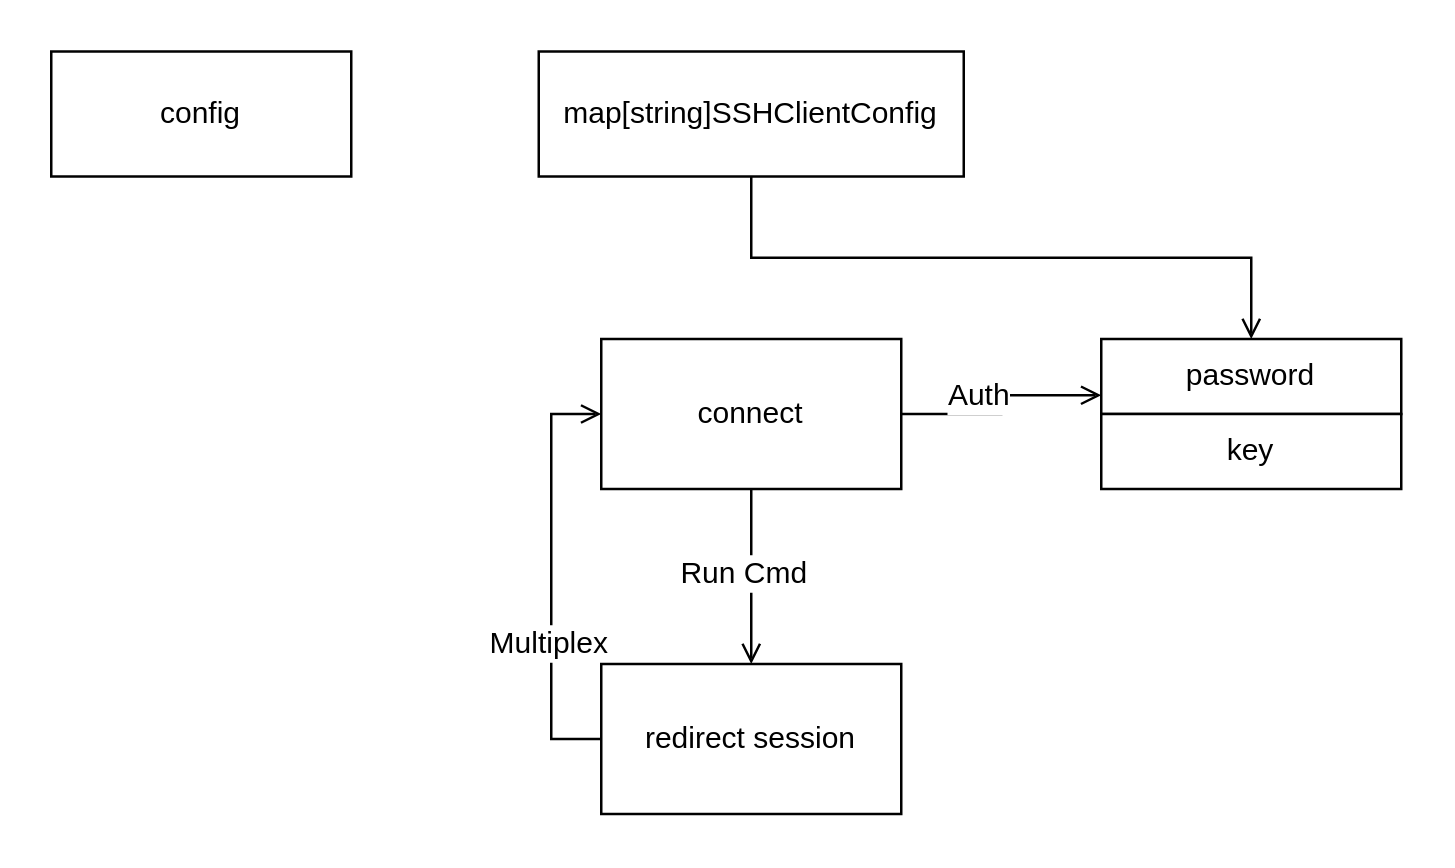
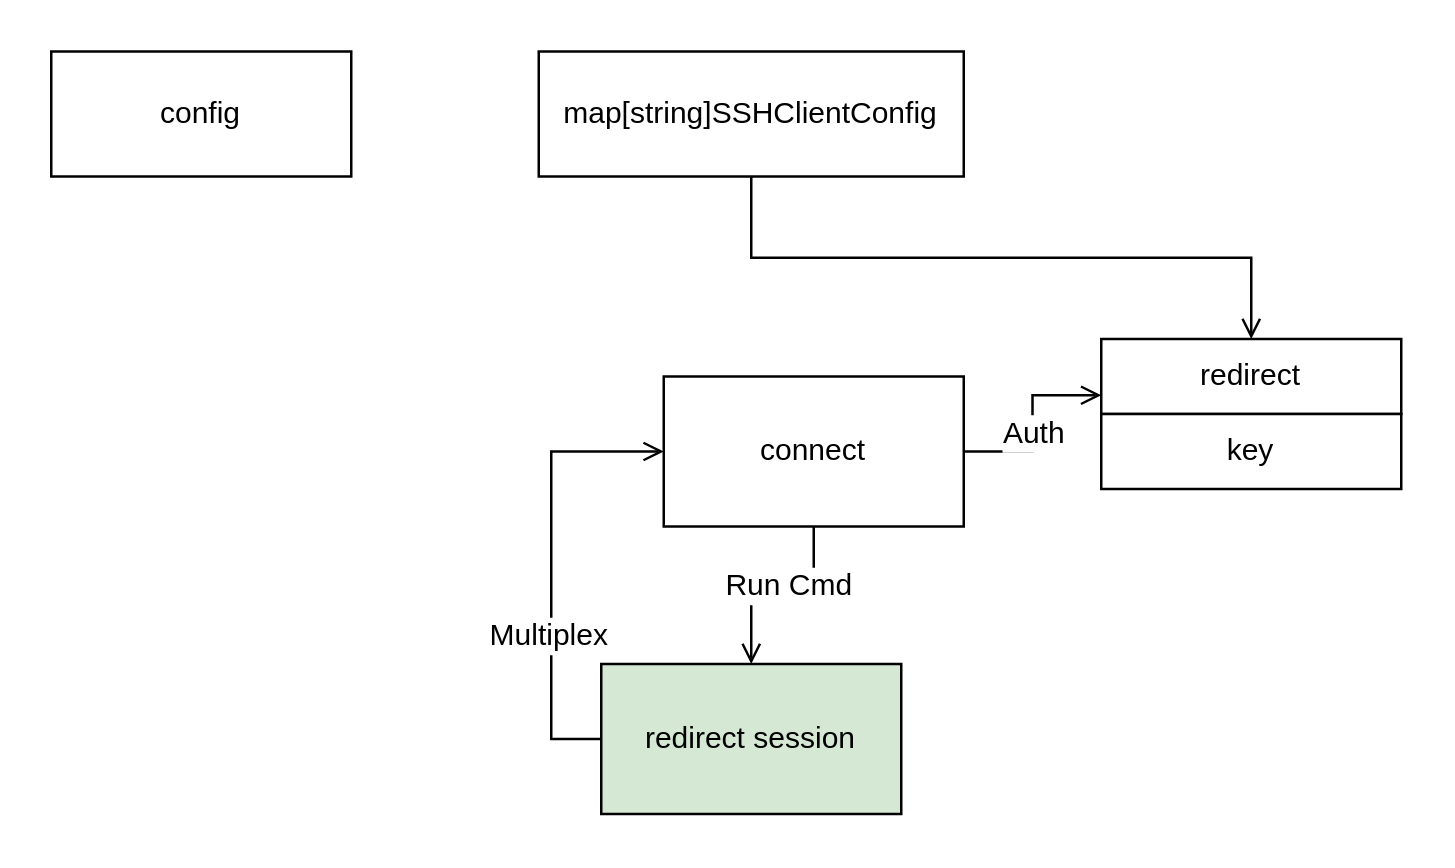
(1251, 376) -> (1251, 376)
(751, 414) -> (814, 451)
(751, 739) -> (751, 739)
